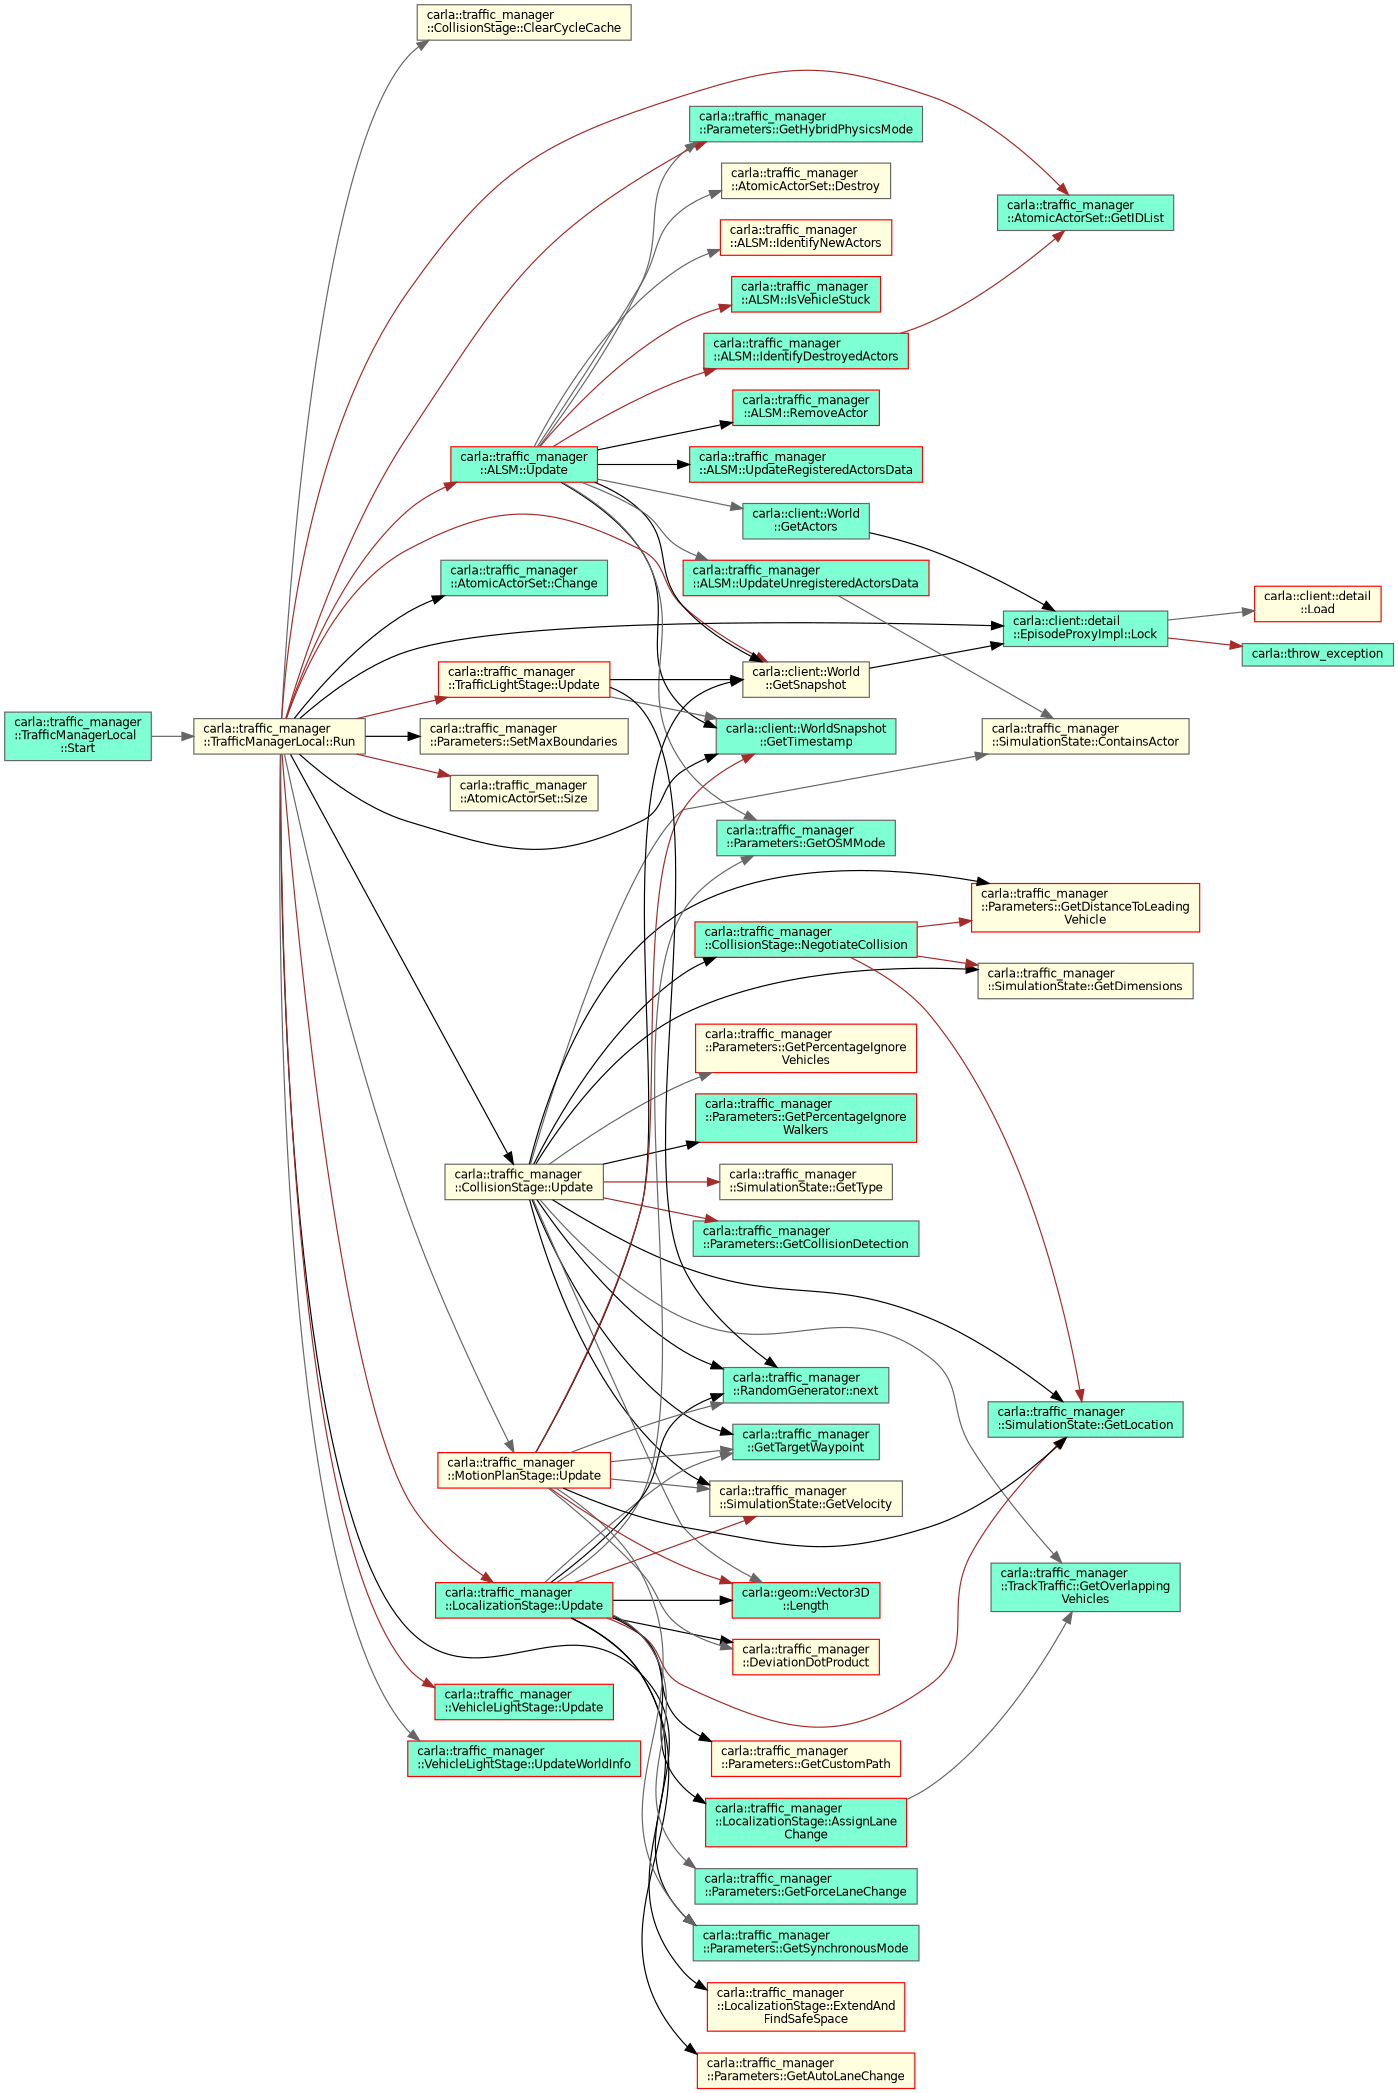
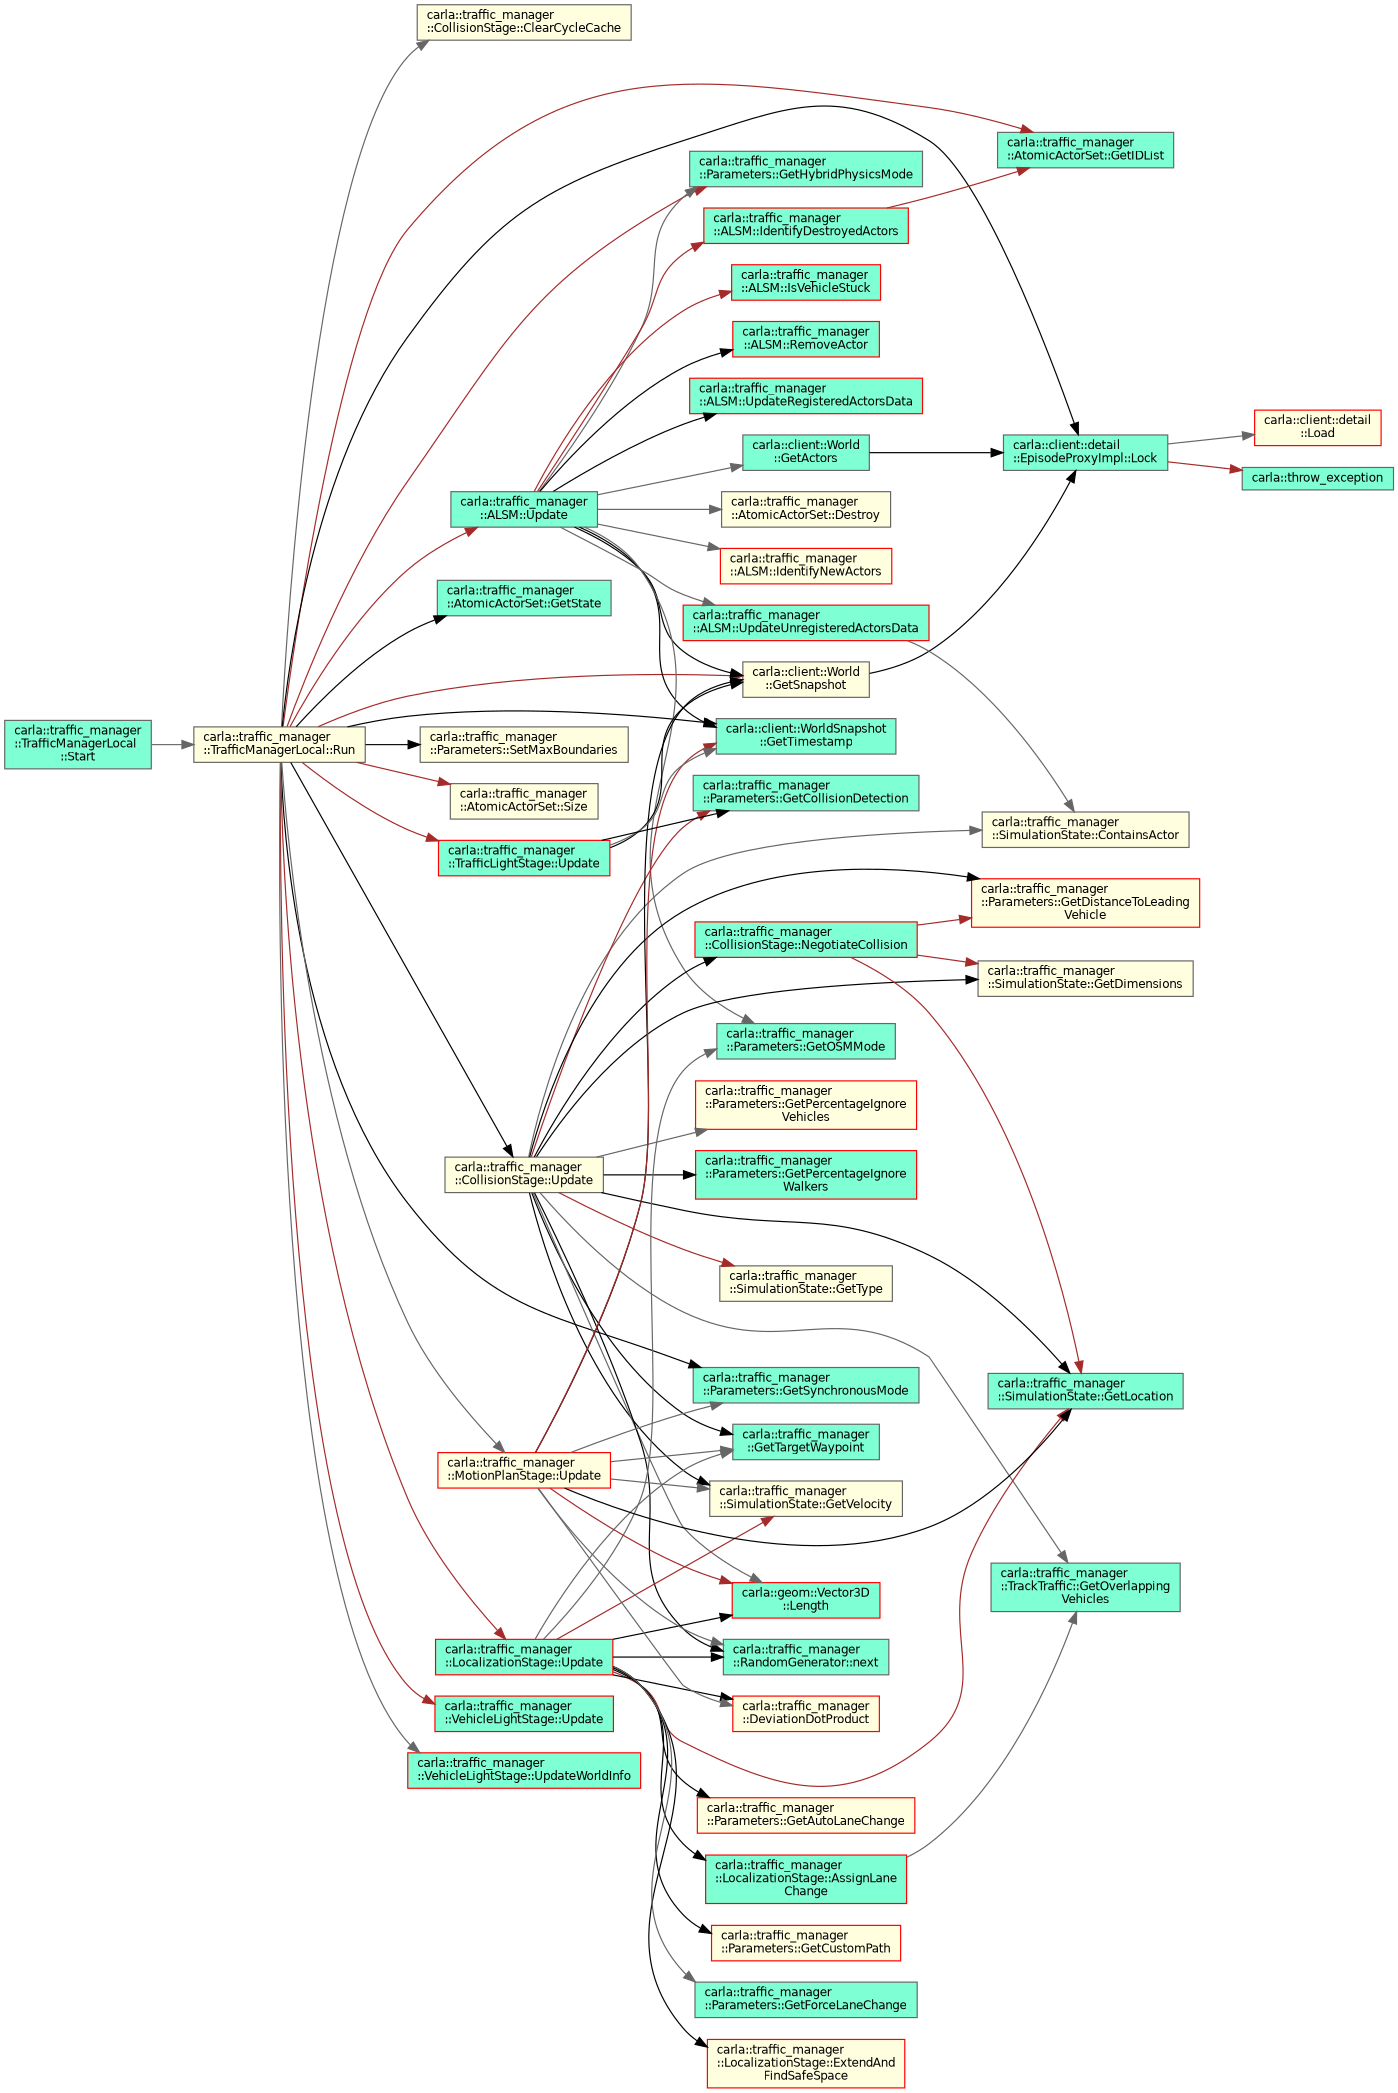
(524, 465) -> (524, 509)
(524, 578) -> (524, 598)
(524, 680) -> (524, 858)
(670, 1030) -> (668, 825)
